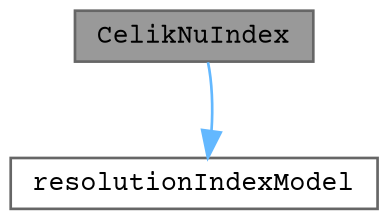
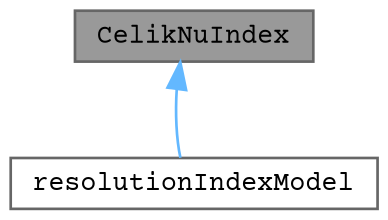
(212, 96) -> (176, 124)
